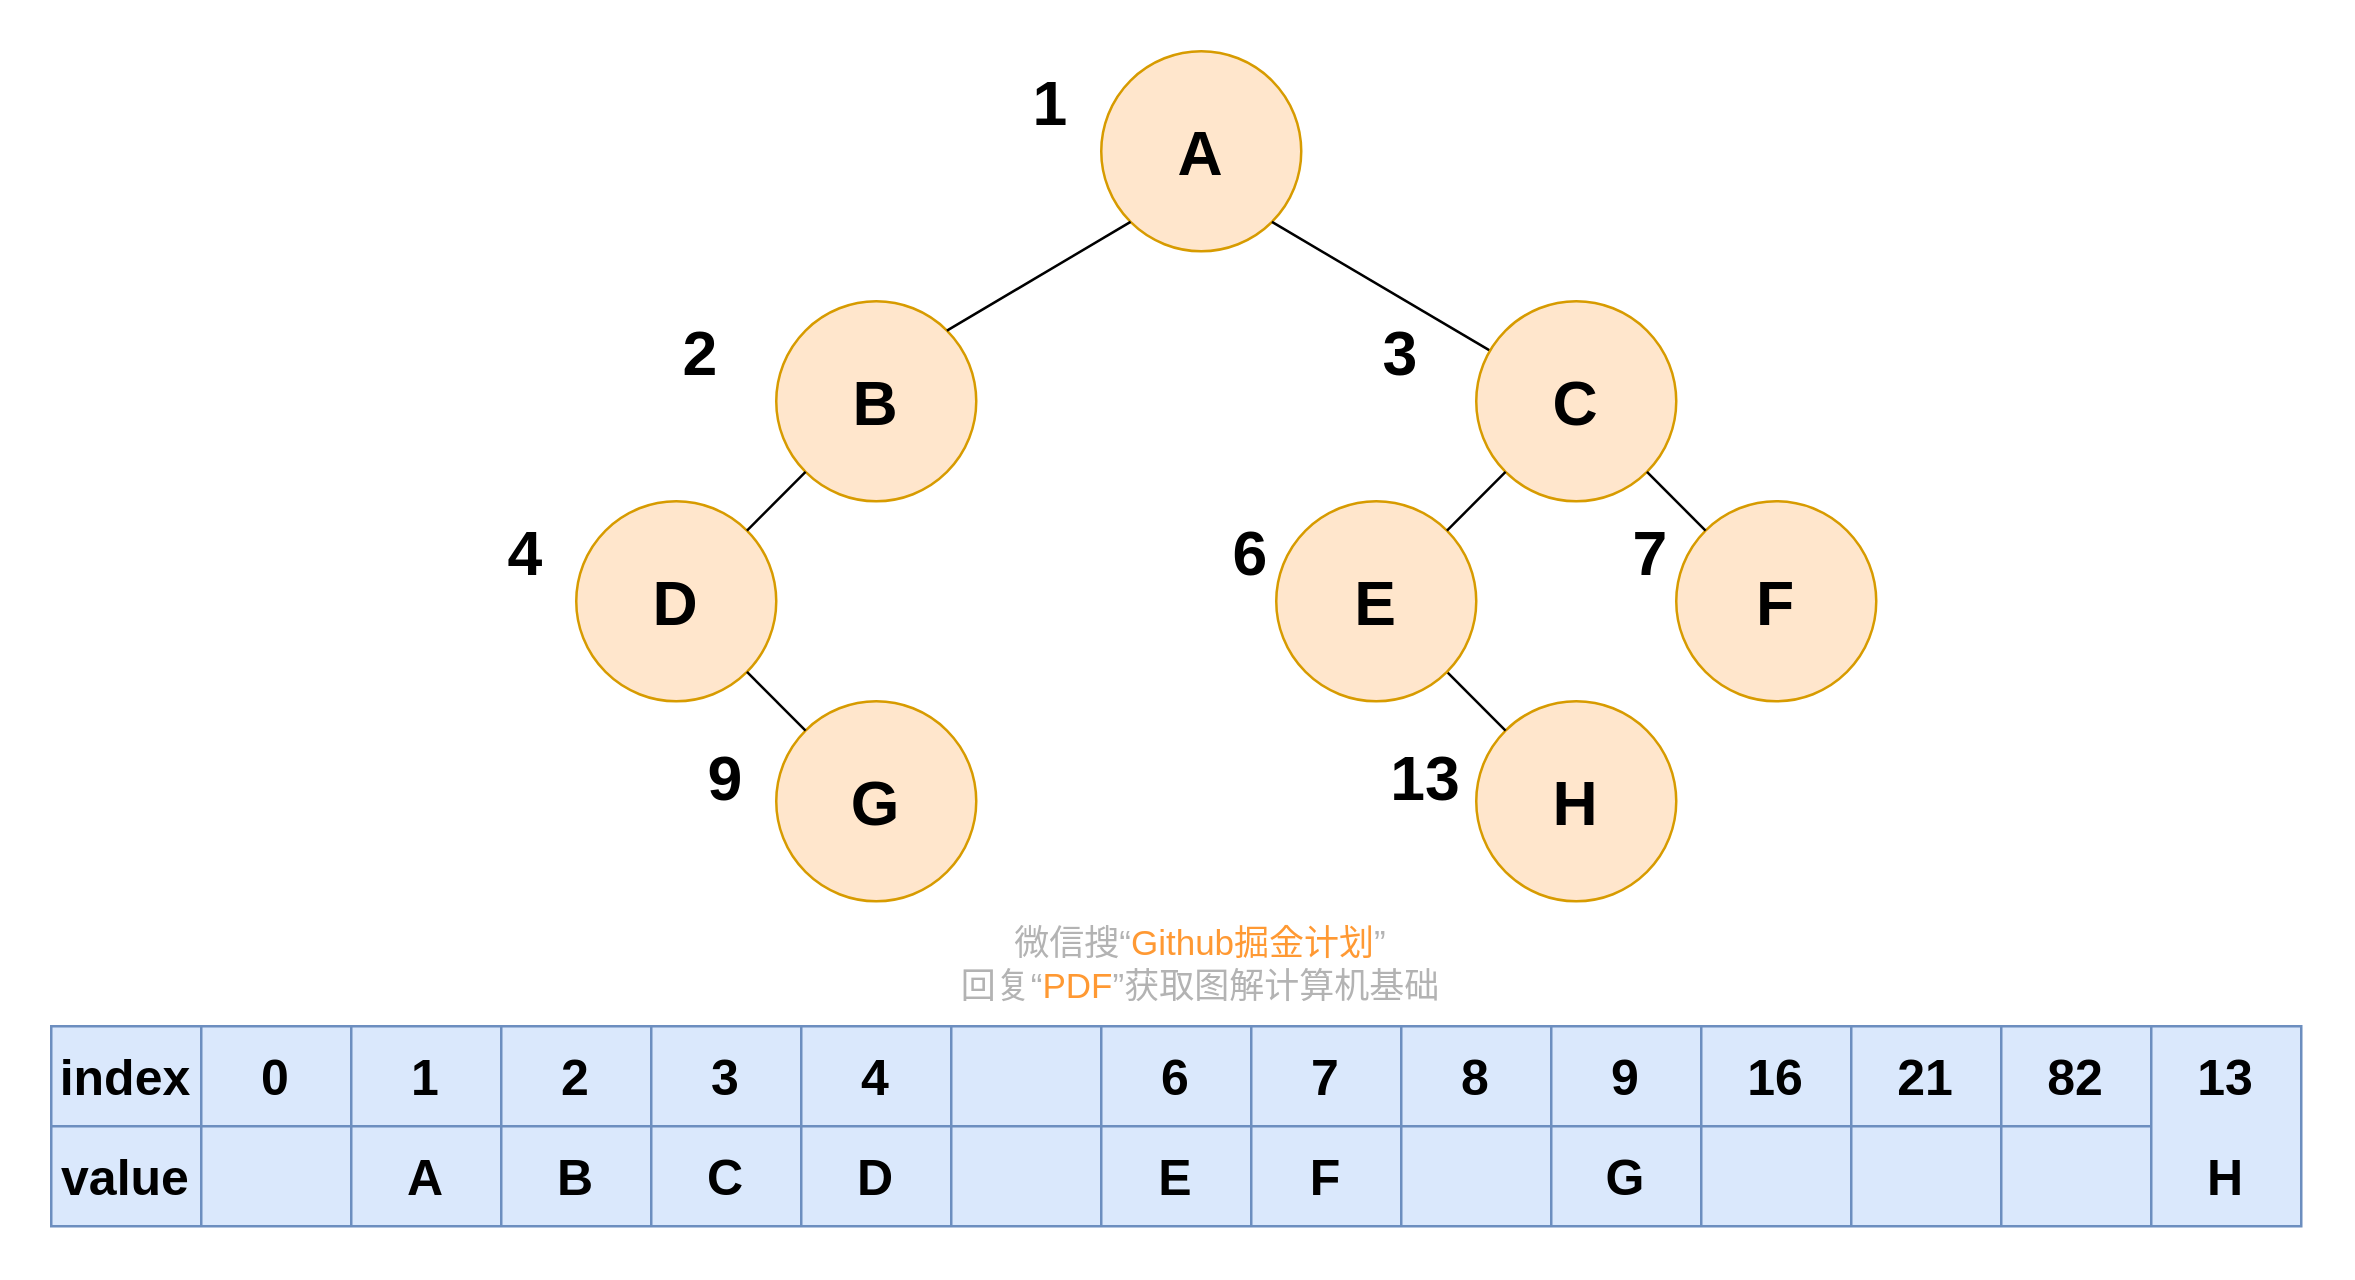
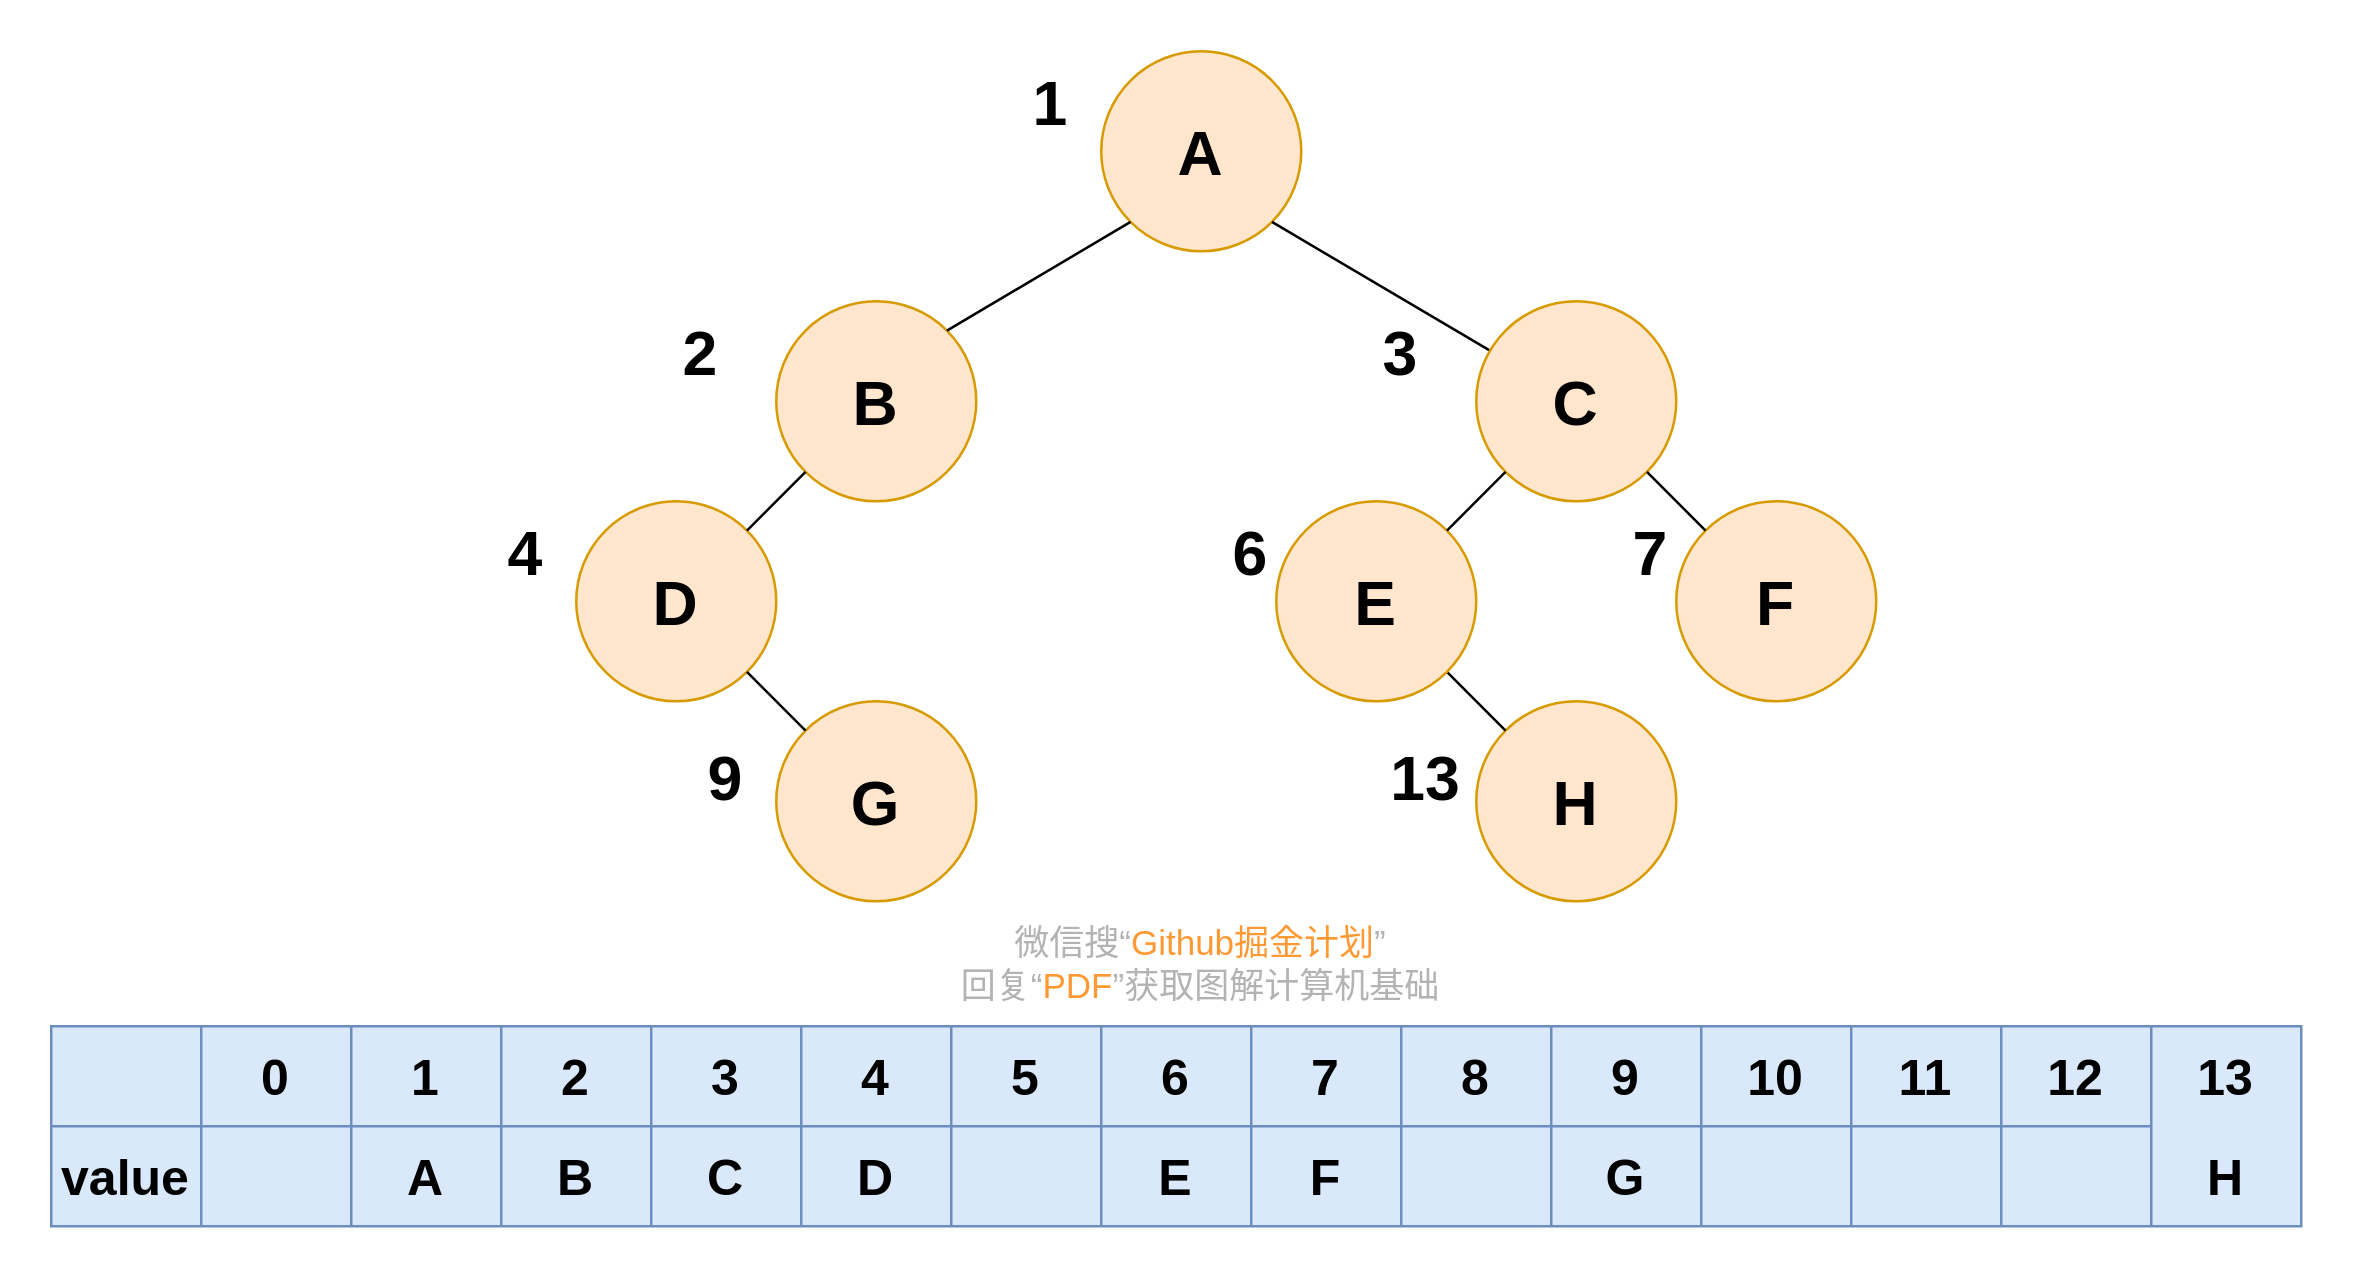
(126, 1076) -> none
none -> (1026, 1076)
(1776, 1076) -> (1776, 1076)
(1926, 1076) -> (1926, 1076)
(2076, 1076) -> (2076, 1076)
